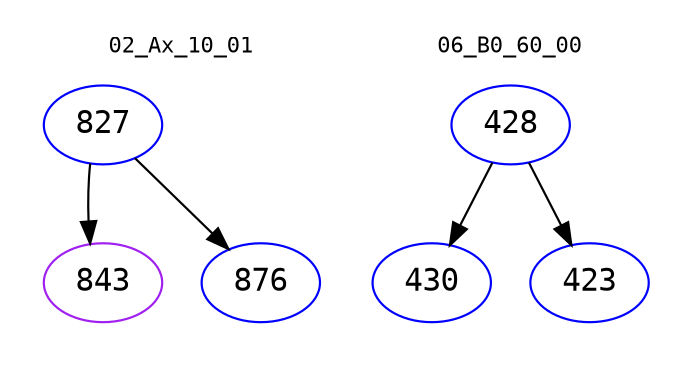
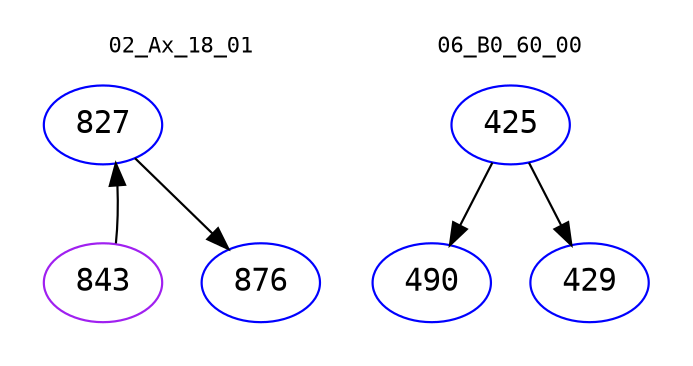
(182, 47) -> (182, 47)
(511, 125) -> (511, 125)
(88, 192) -> (118, 215)
(432, 283) -> (432, 283)
(590, 283) -> (590, 283)
